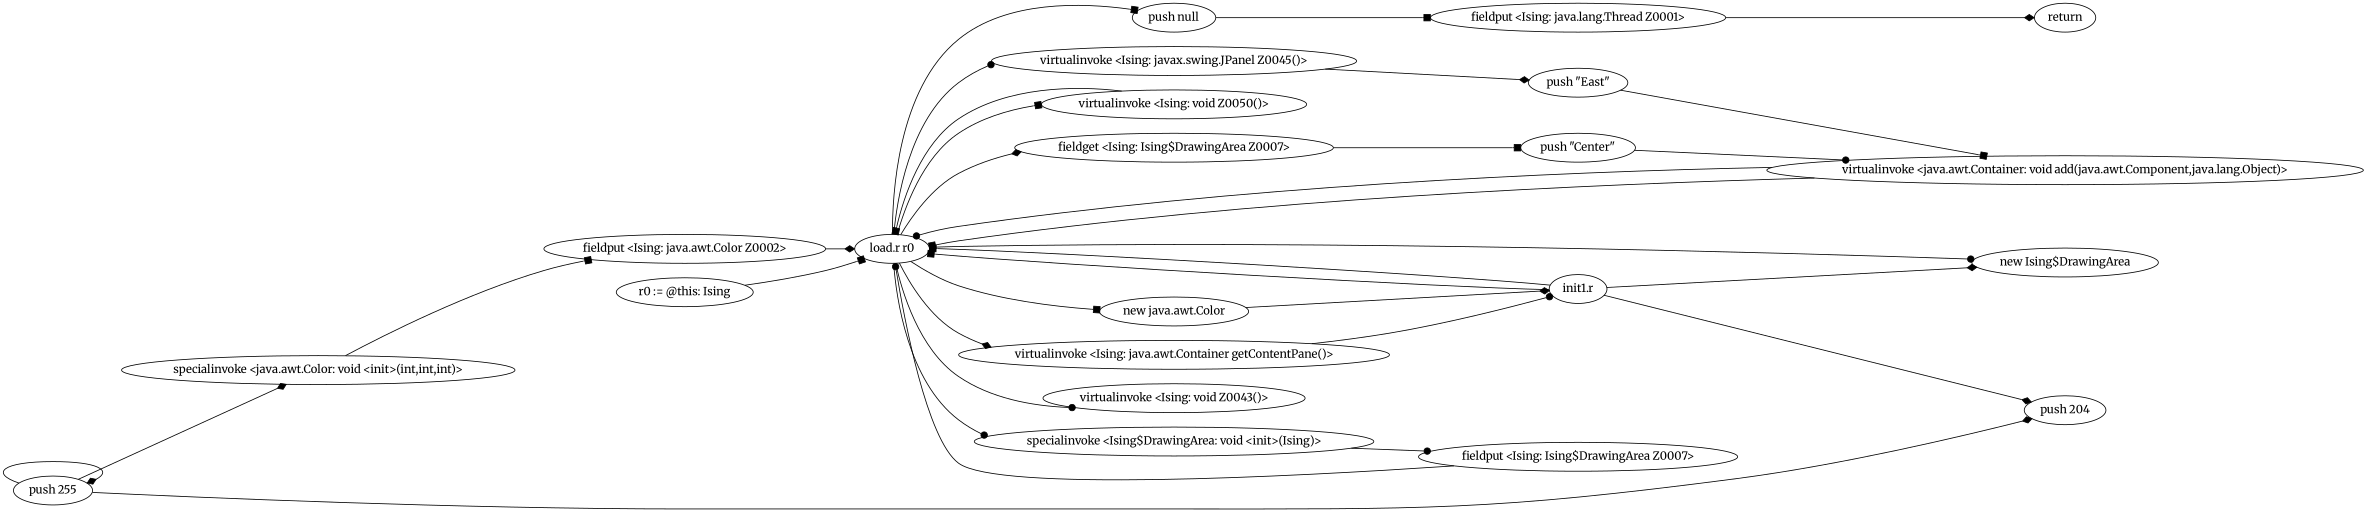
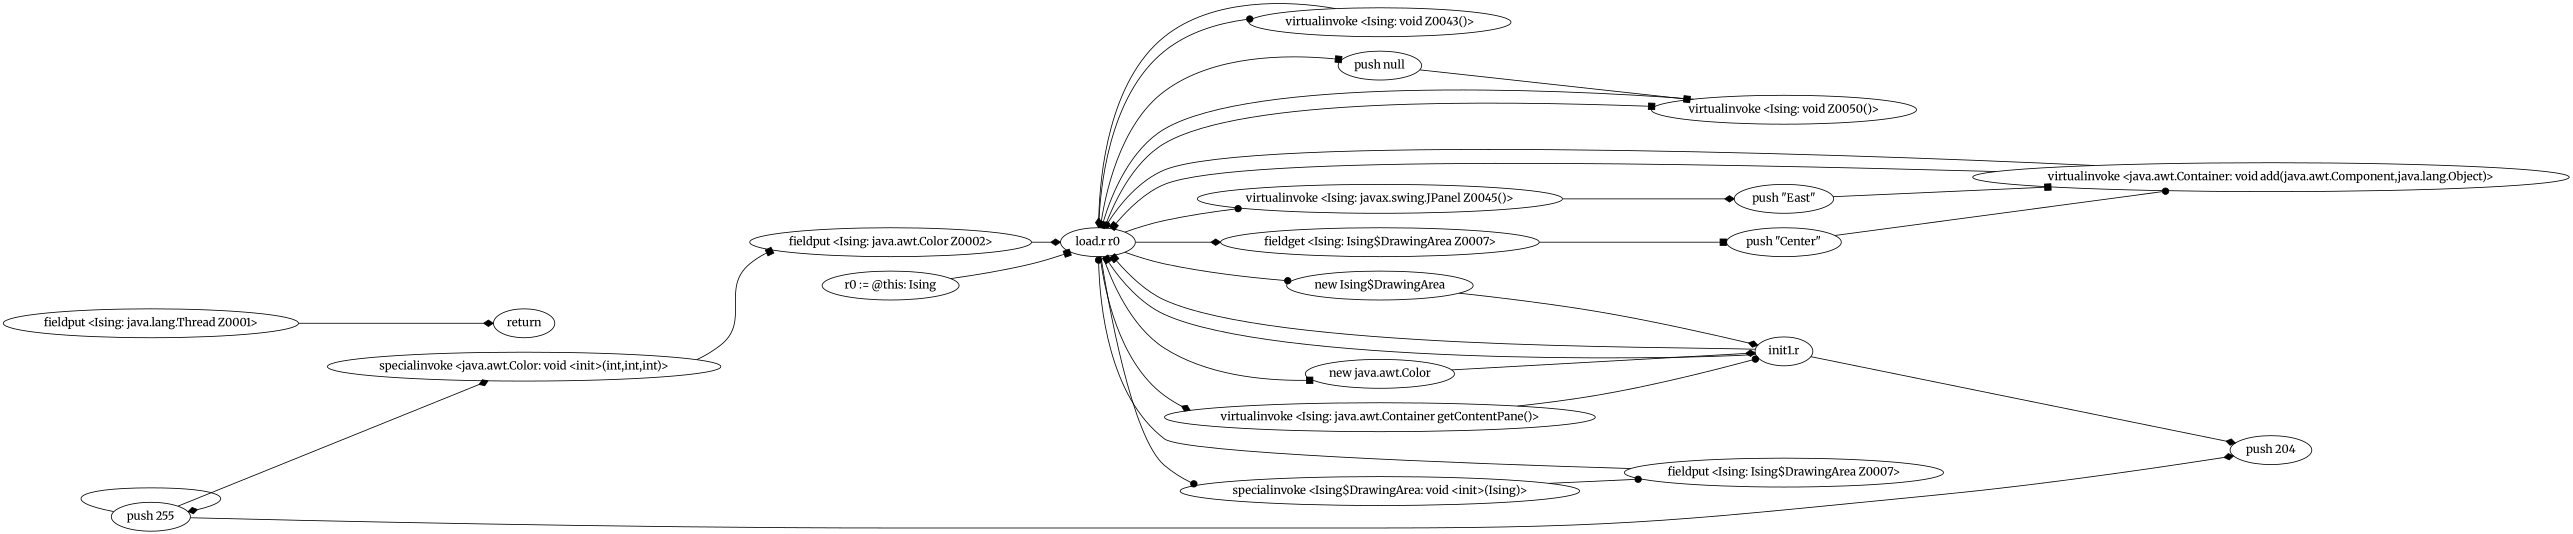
(1319, 18) -> (1551, 84)
none -> (1157, 44)
(1787, 278) -> (1605, 313)
